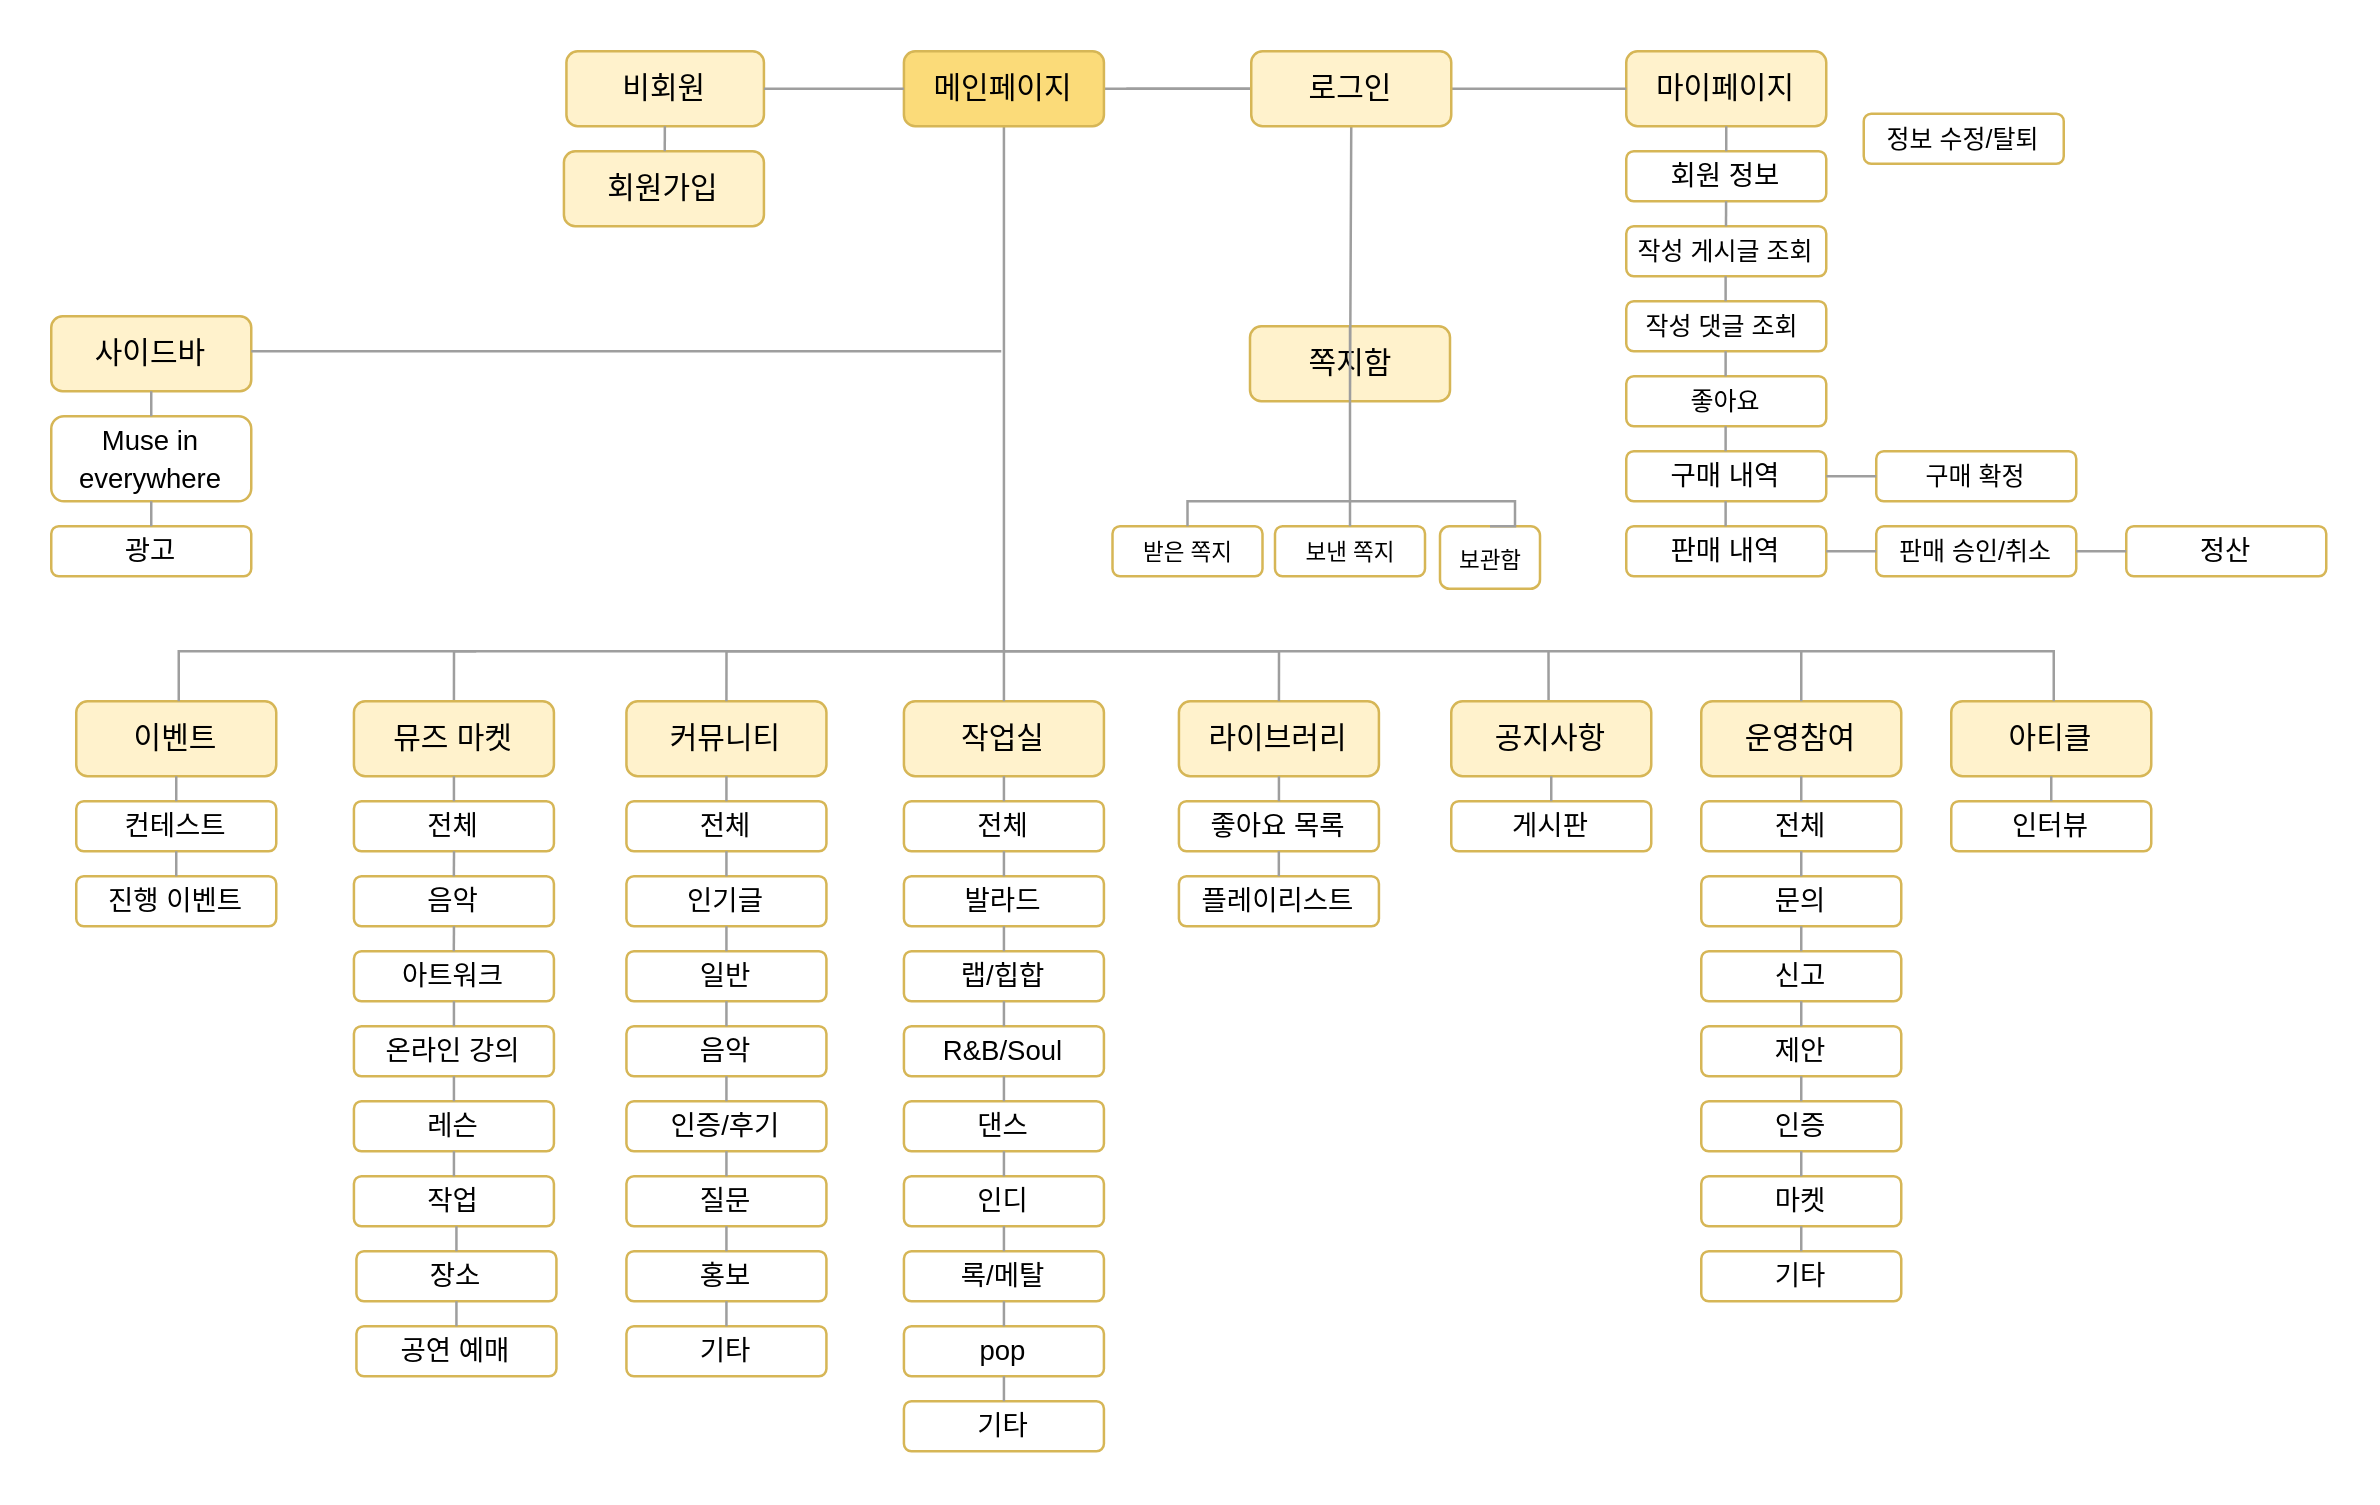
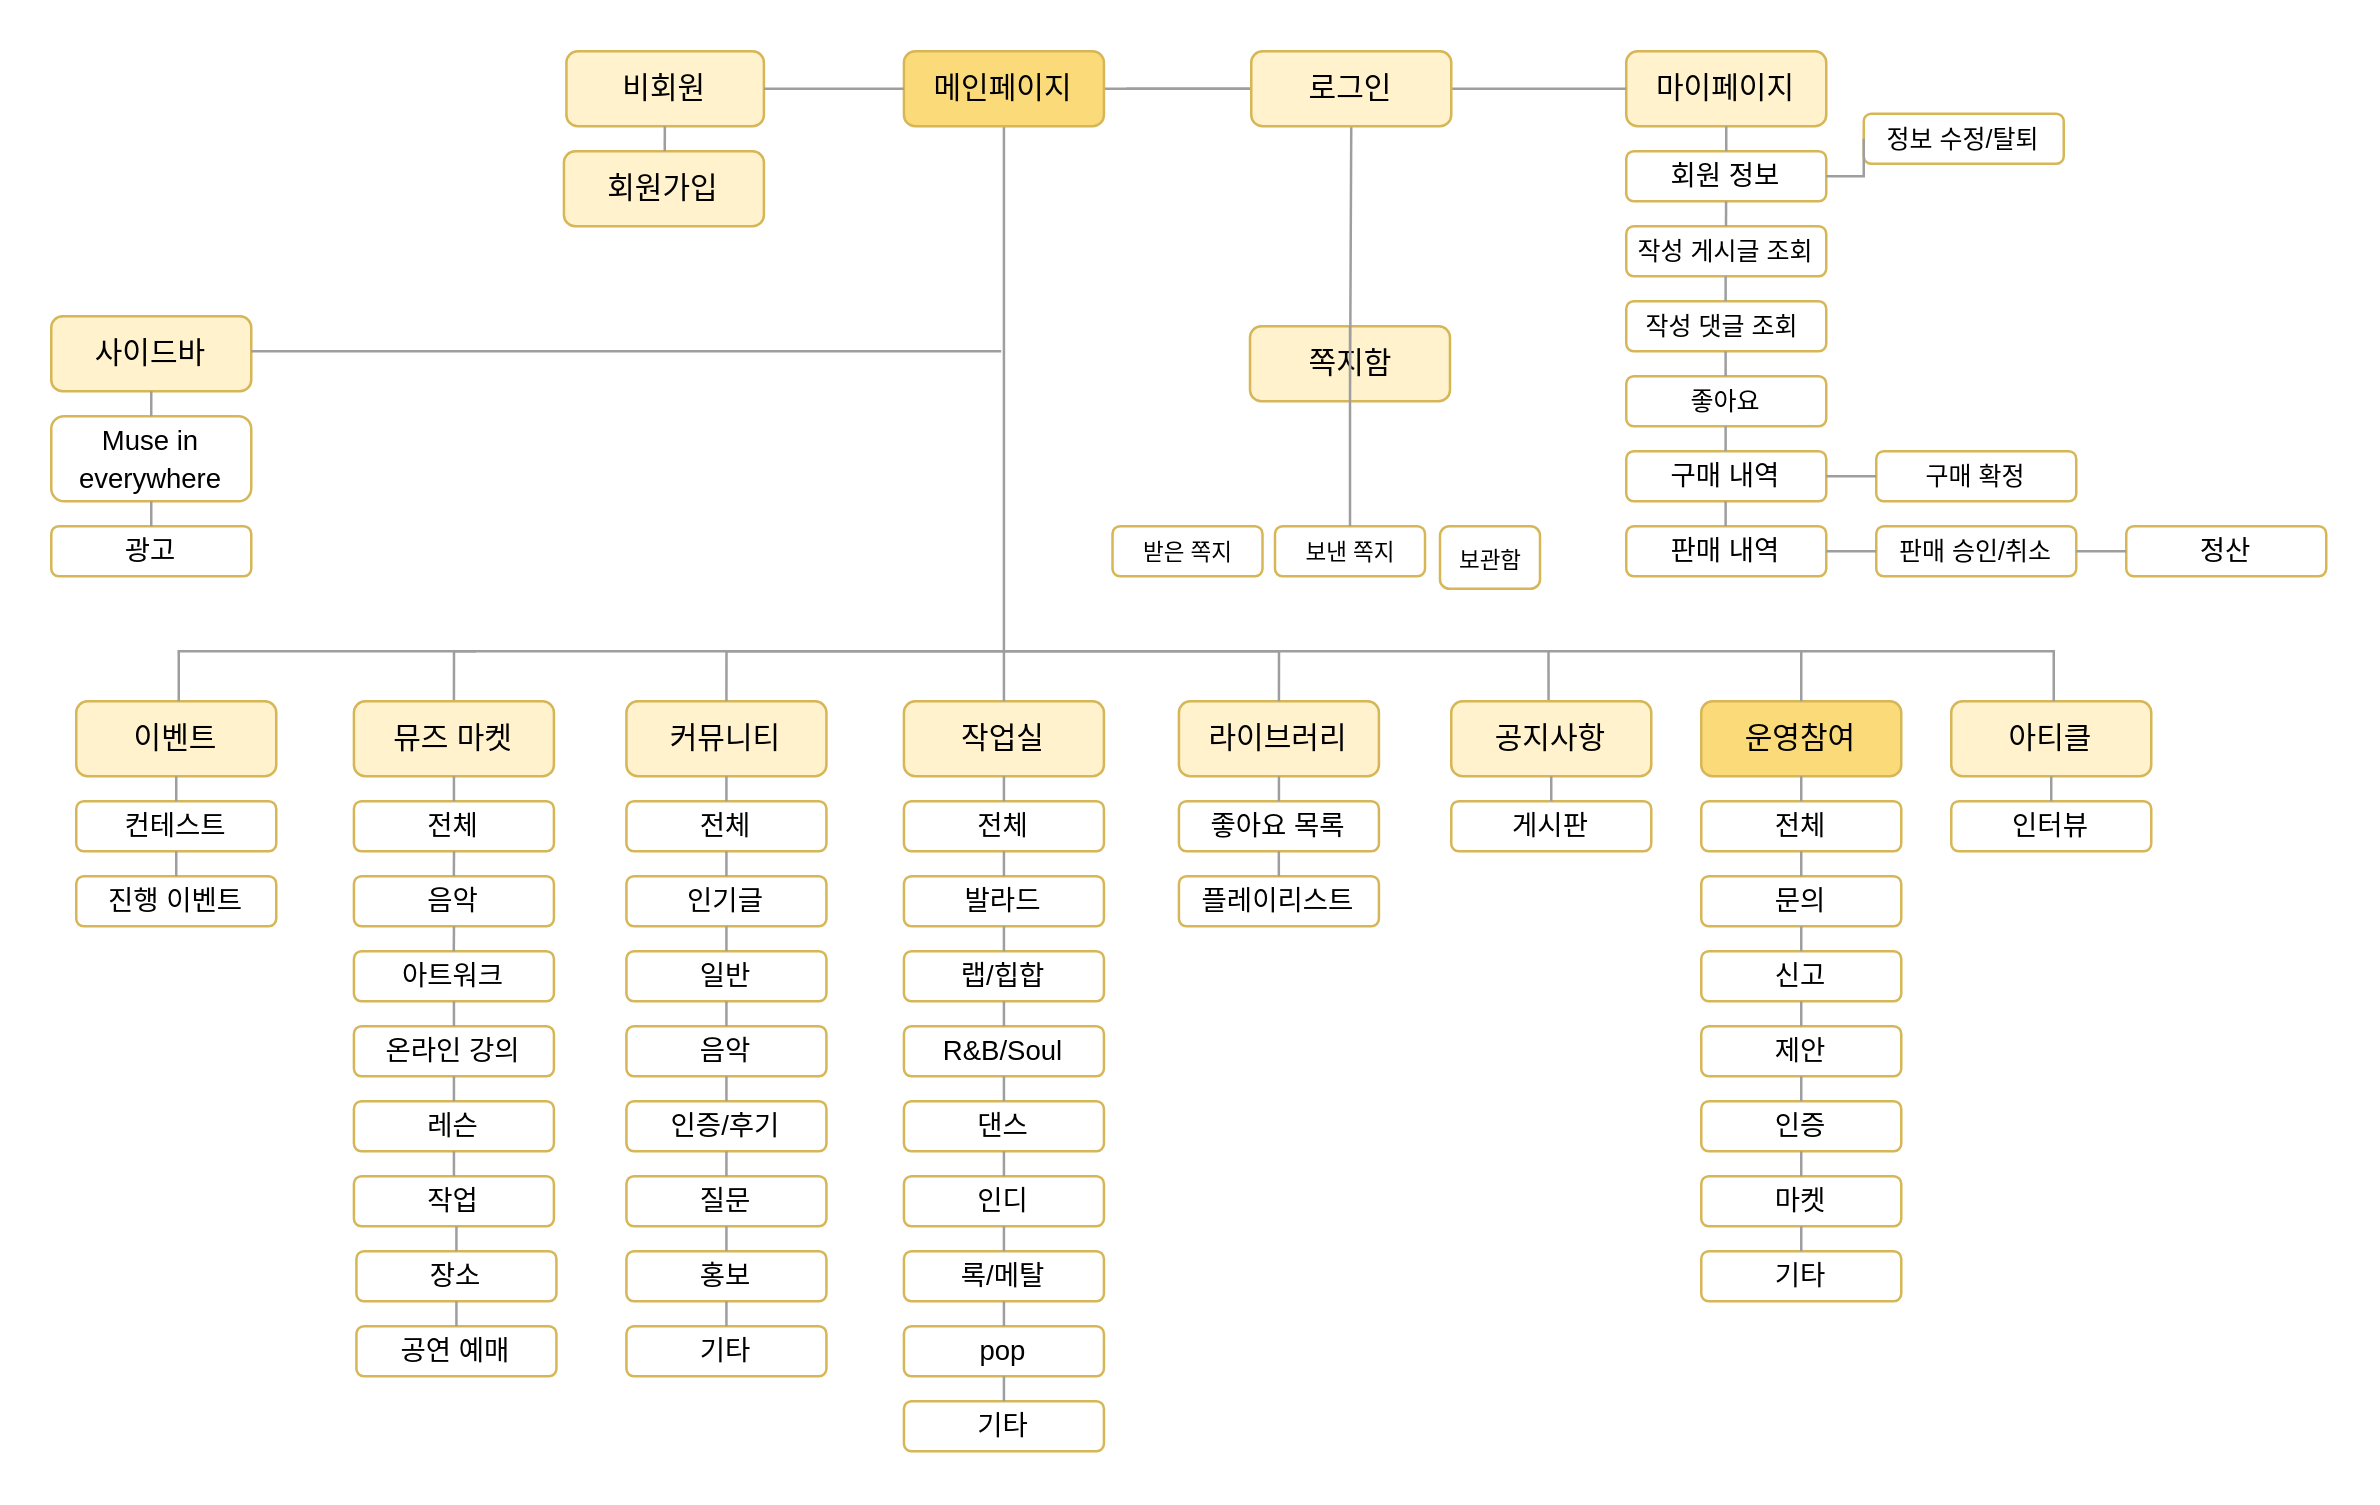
none -> (1864, 176)
(1460, 501) -> none
(1801, 739) -> (1801, 739)
